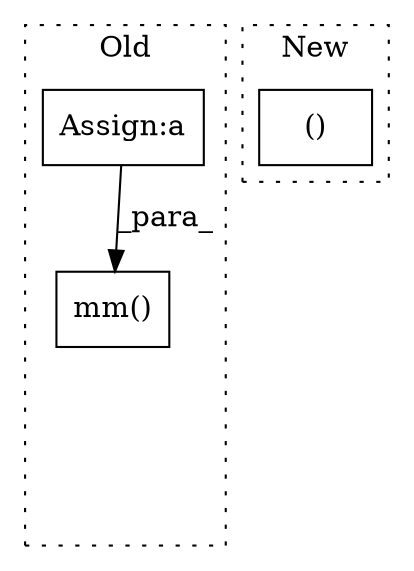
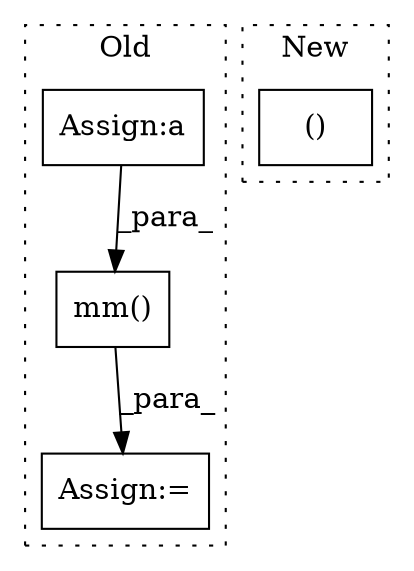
none -> (125, 491)
